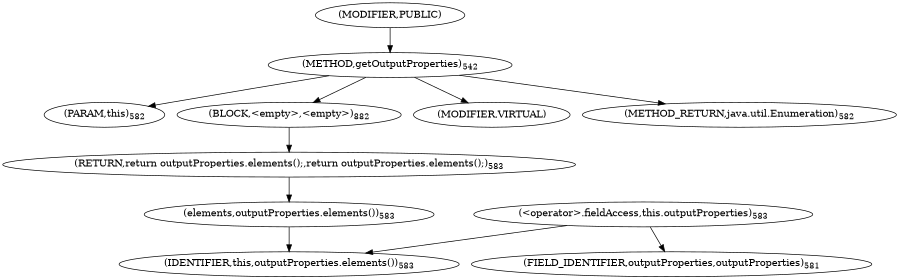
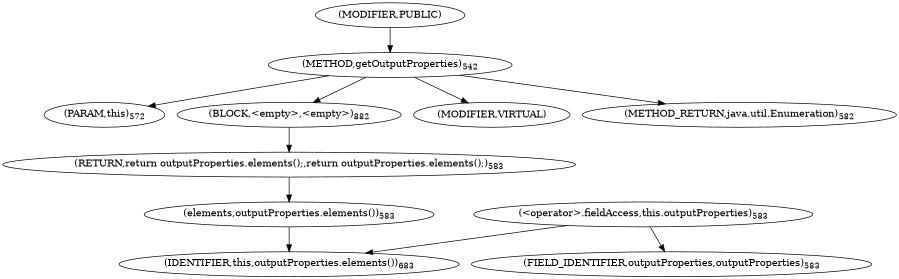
(137, 114) -> (137, 114)
(406, 263) -> (406, 263)
(812, 263) -> (812, 263)
